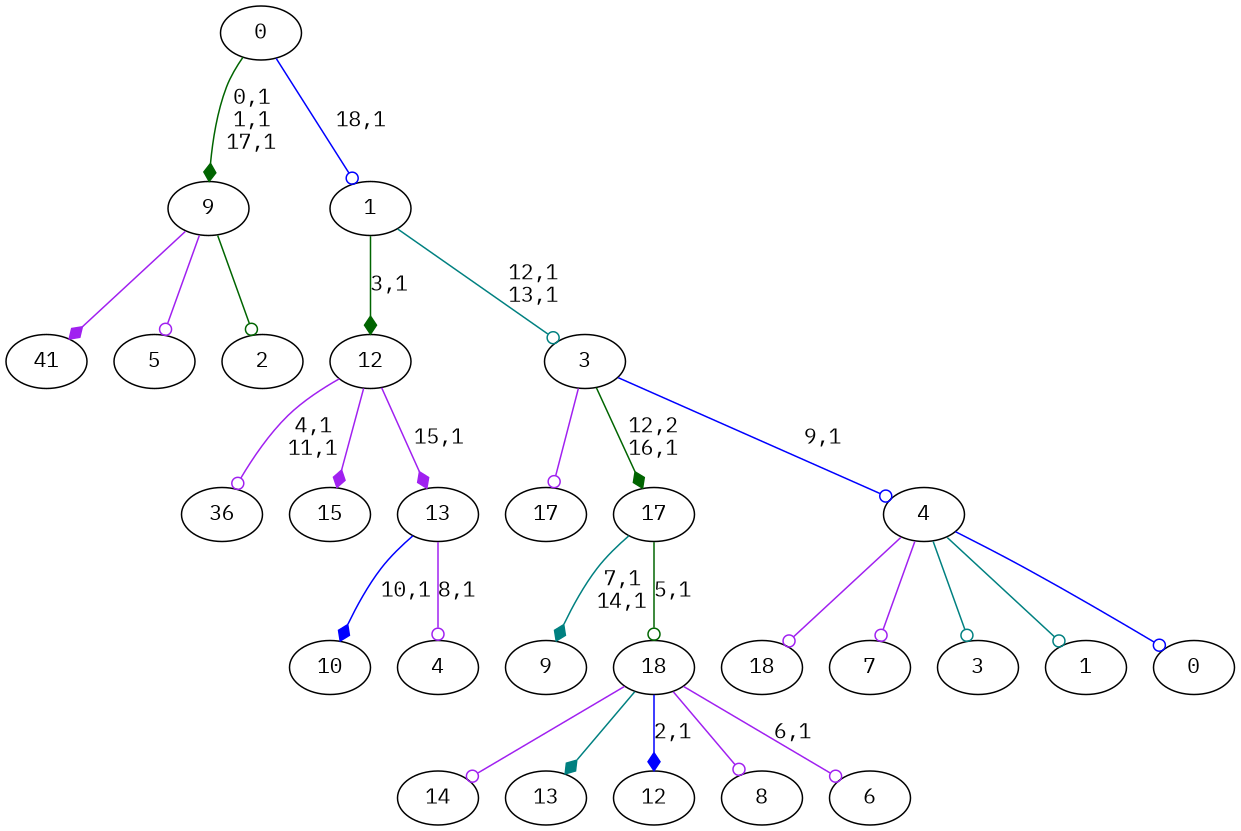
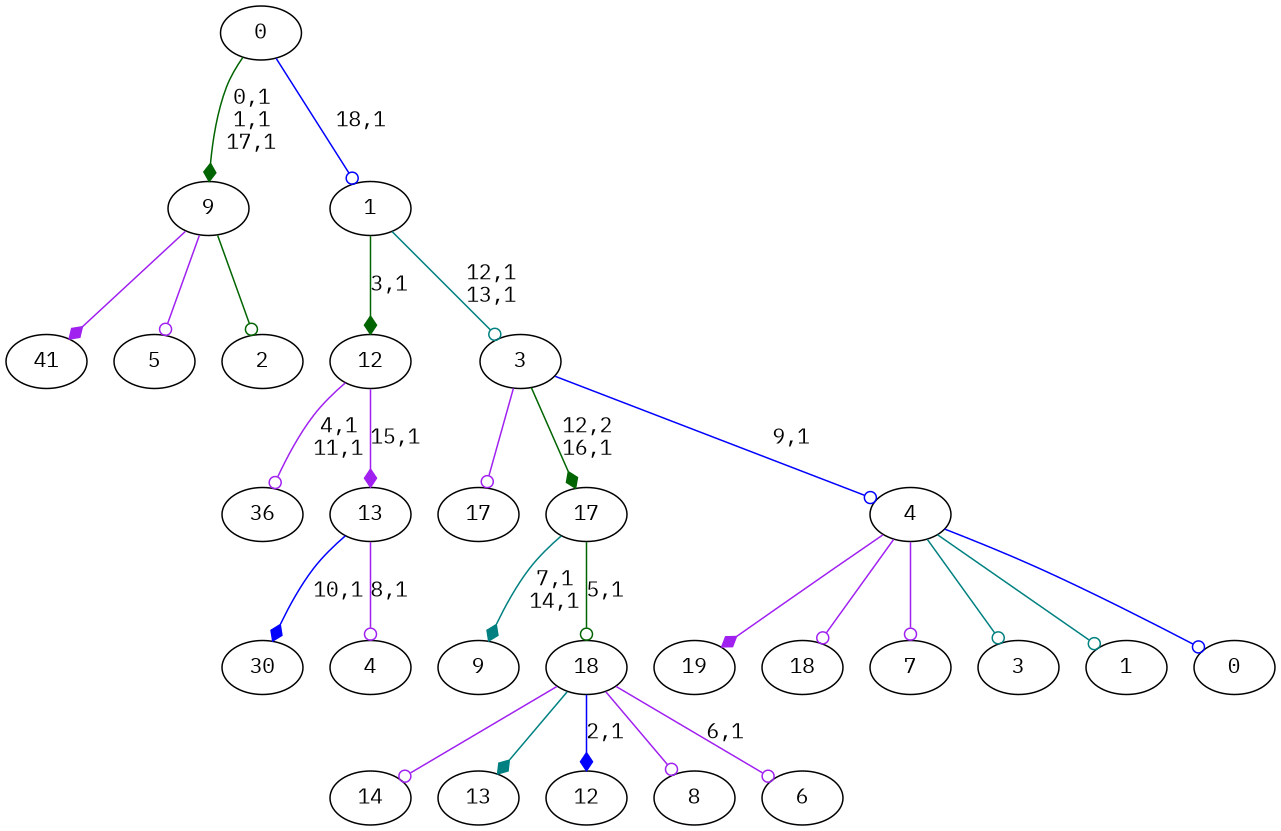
(330, 514) -> none
(330, 668) -> (262, 668)
none -> (694, 668)
